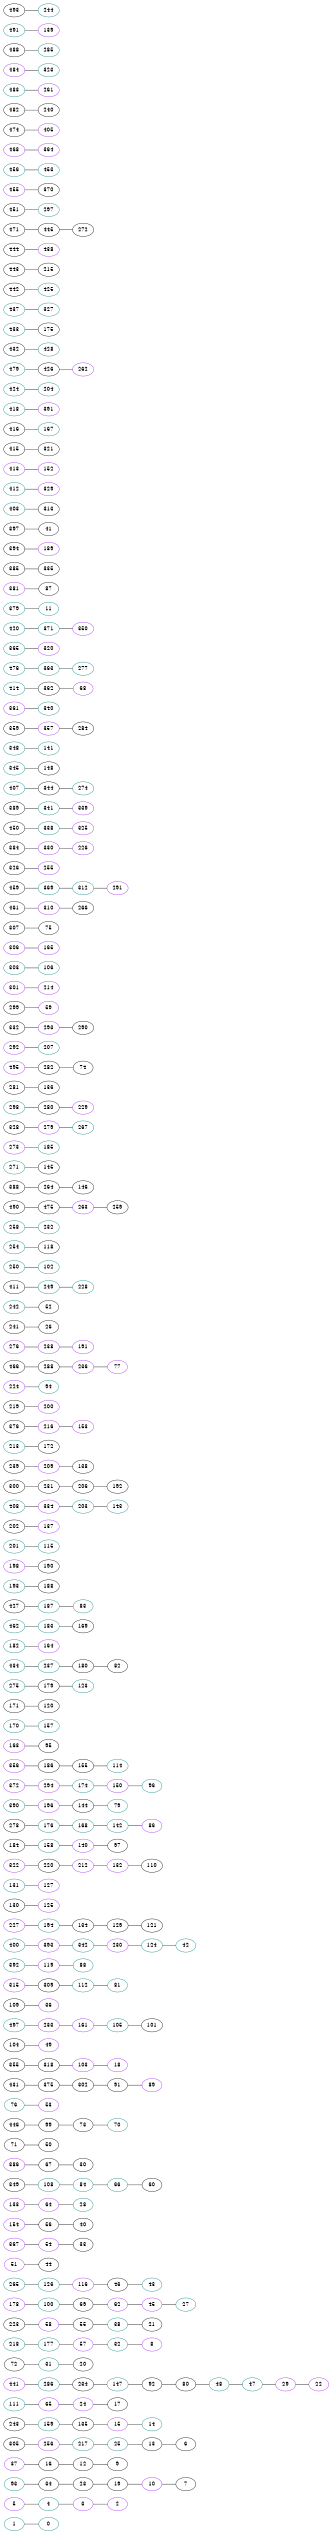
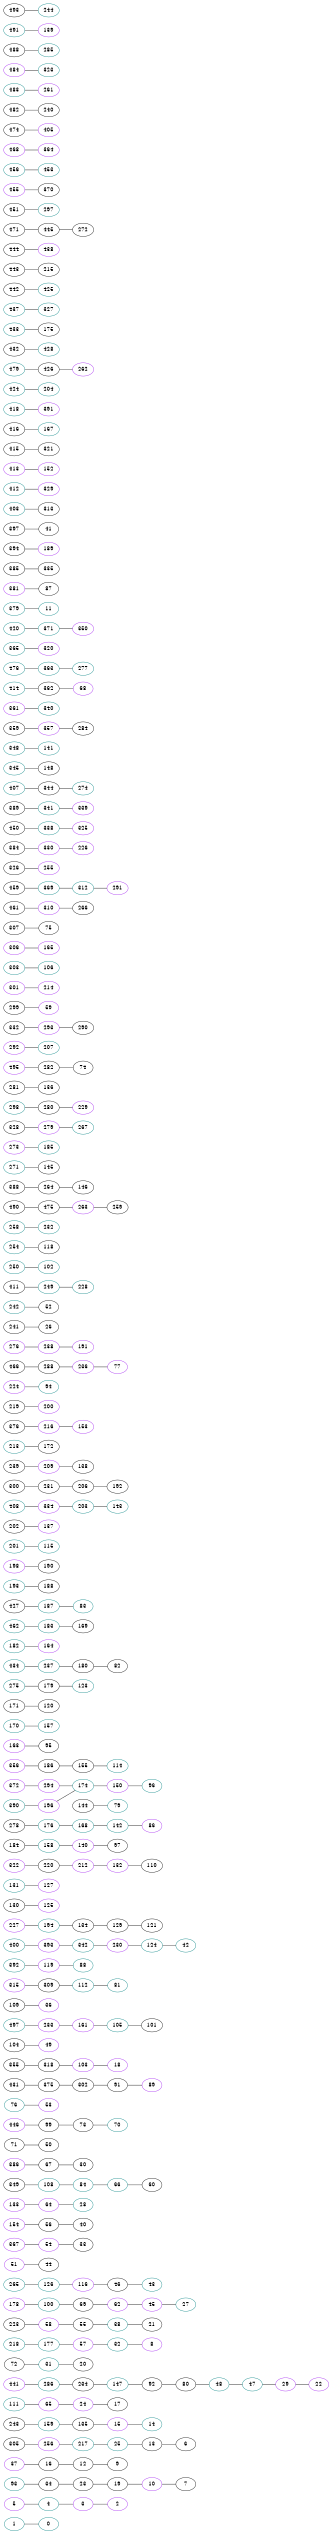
(66, 1806) -> (66, 1796)
(14, 2125) -> (14, 2125)
